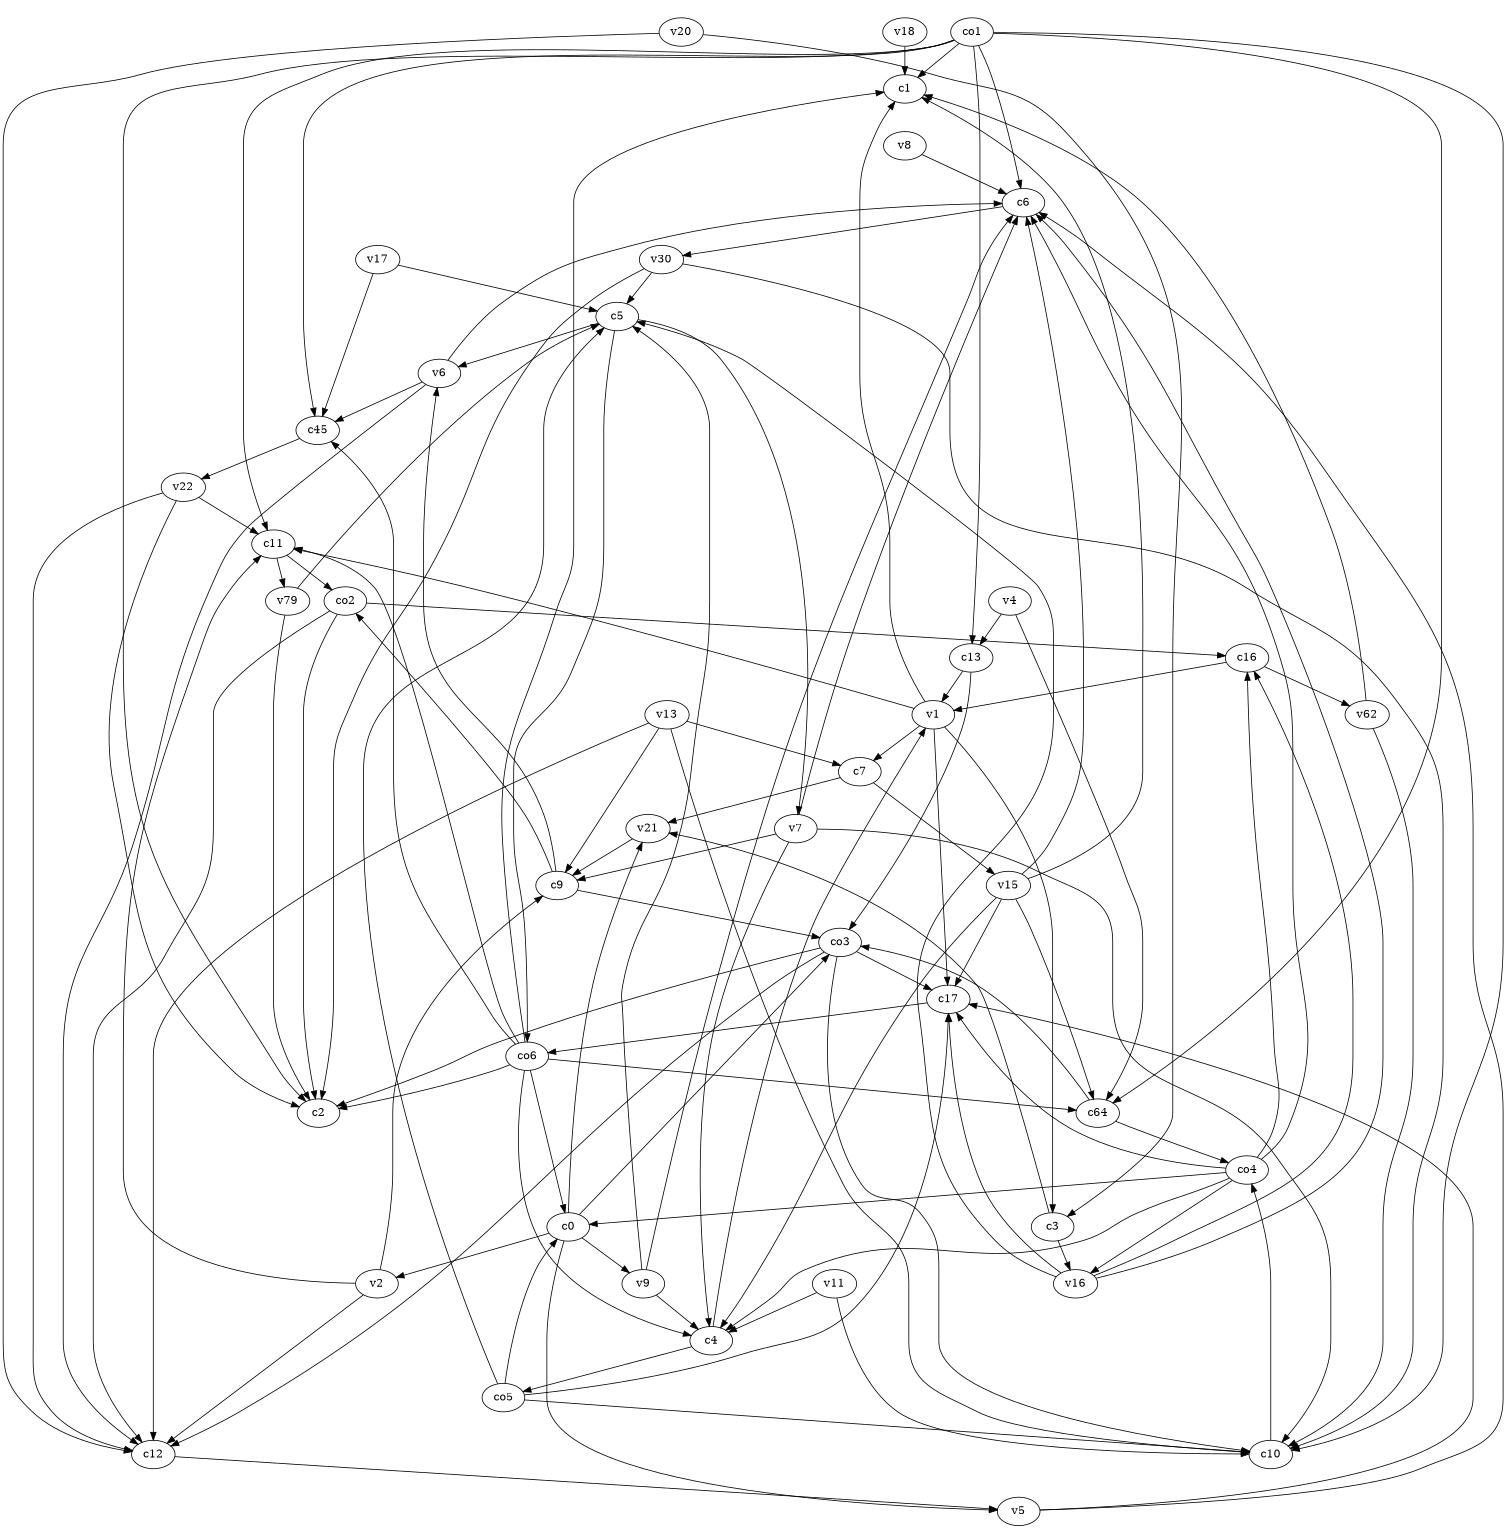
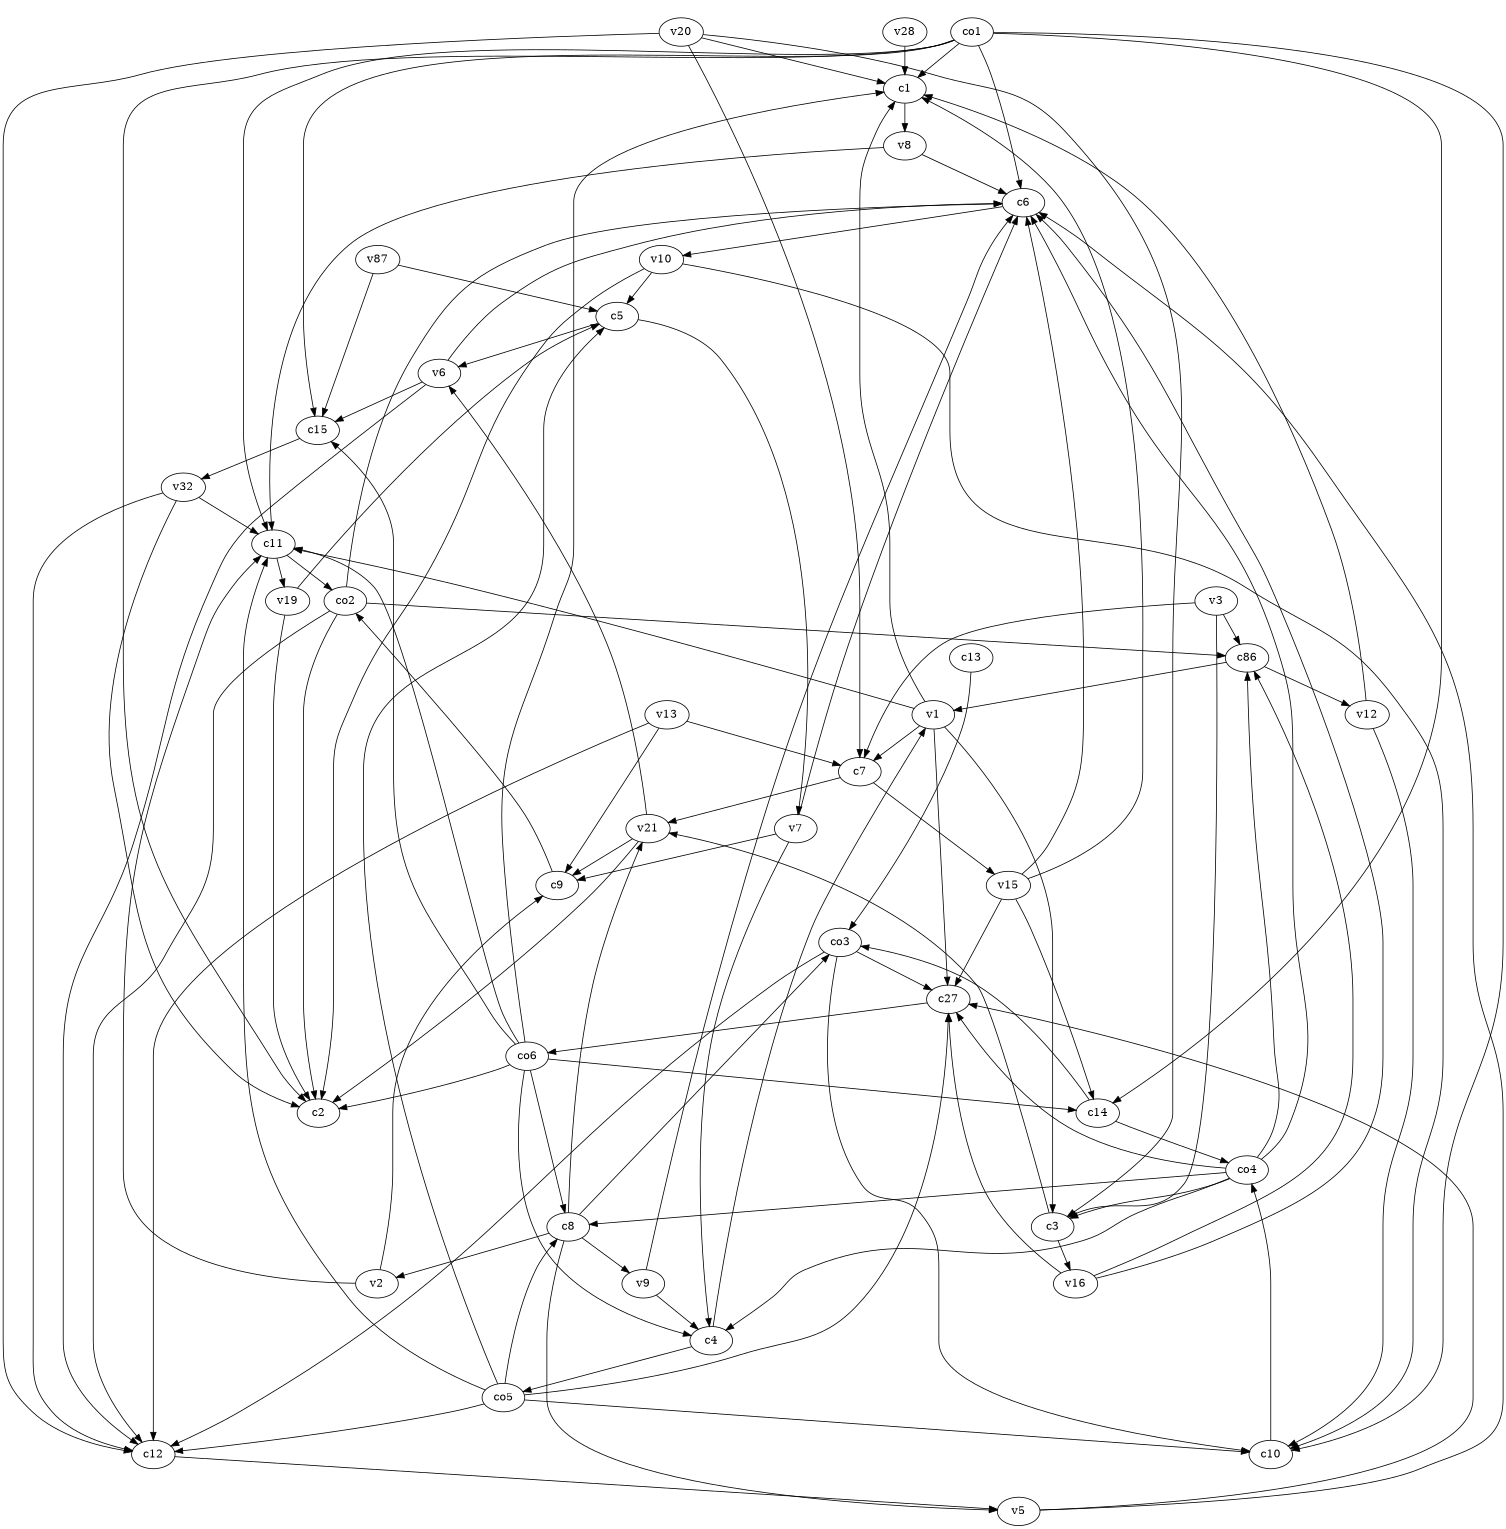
(905, 32) -> (905, 32)
none -> (798, 62)
none -> (905, 113)
none -> (465, 199)
none -> (561, 241)
(378, 260) -> (378, 260)
(661, 260) -> (661, 260)
(980, 341) -> none
none -> (827, 385)
(318, 430) -> (318, 430)
(183, 487) -> (183, 487)
(288, 601) -> (288, 601)
(1010, 601) -> none
none -> (1216, 601)
(432, 652) -> (582, 590)
(1247, 658) -> (1247, 658)
(954, 683) -> none
(564, 687) -> none
(1367, 715) -> (1367, 715)
(1050, 739) -> none
(691, 768) -> none
(695, 913) -> none
(948, 999) -> (948, 999)
(579, 1015) -> (496, 978)
none -> (245, 1026)
(1142, 1065) -> none
(848, 1101) -> none
(1098, 1113) -> (1098, 1113)
(863, 1211) -> none
(1165, 1225) -> (1154, 1198)
(568, 1227) -> (568, 1227)
(835, 1284) -> none
(268, 1367) -> (334, 1432)
